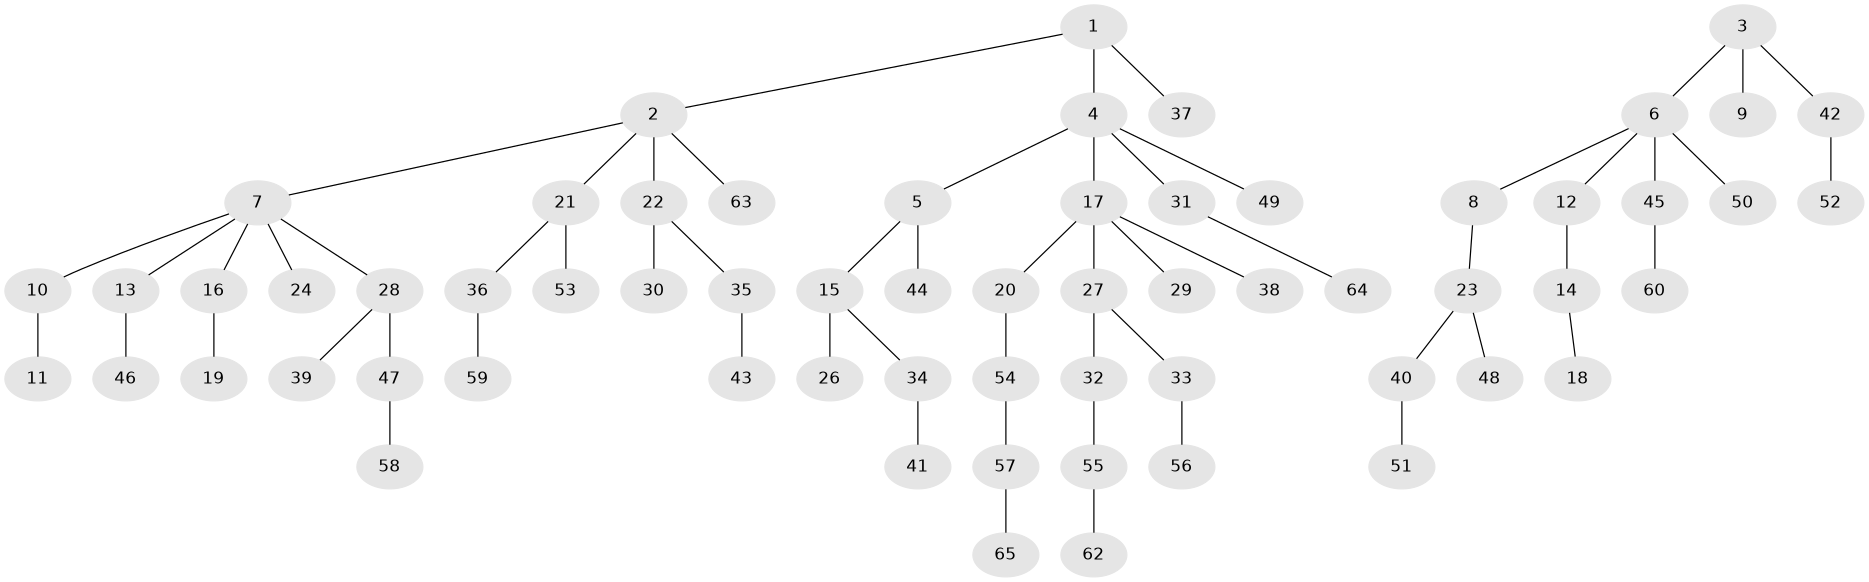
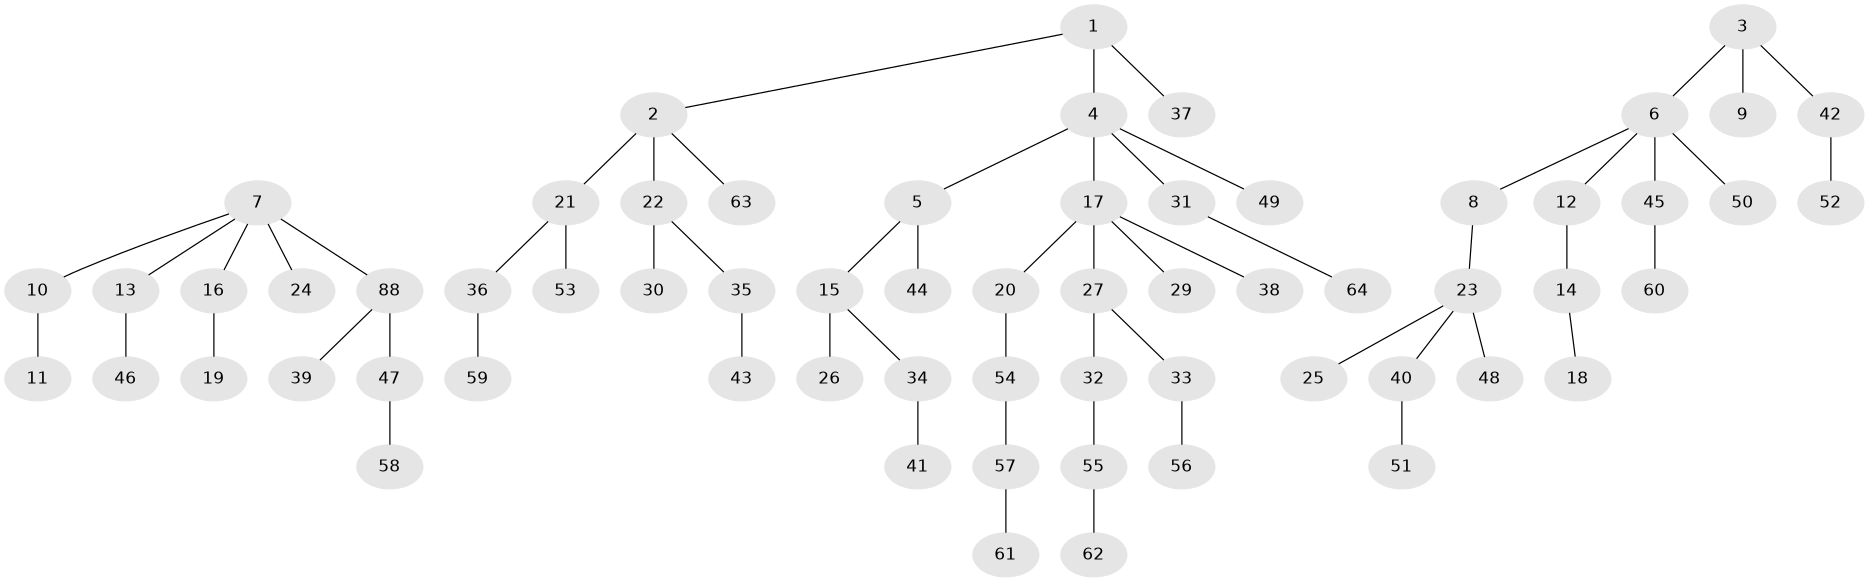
(456, 159) -> none
(390, 291) -> (390, 291)
none -> (1314, 379)
(1006, 555) -> (1006, 555)
